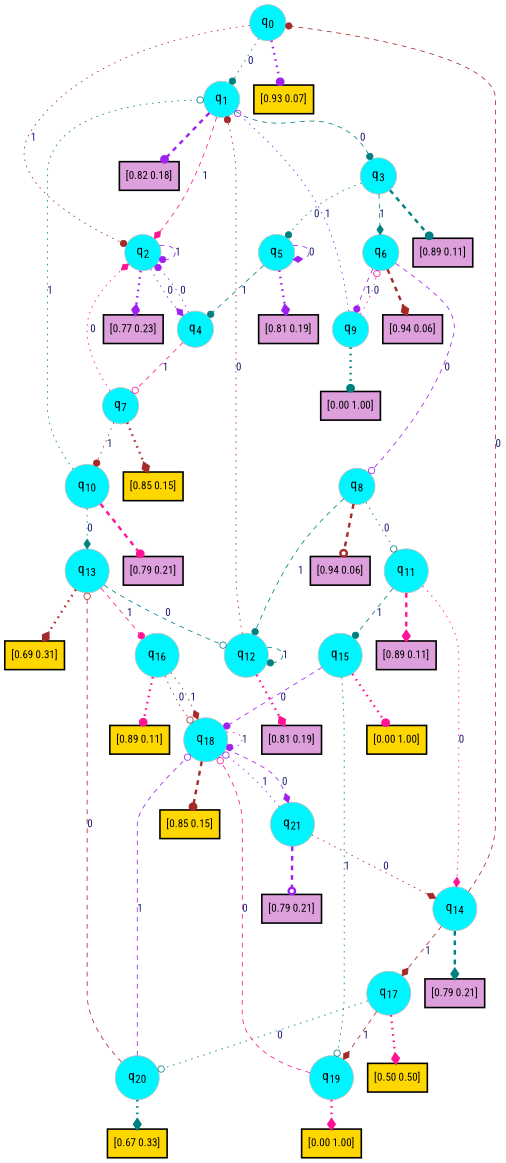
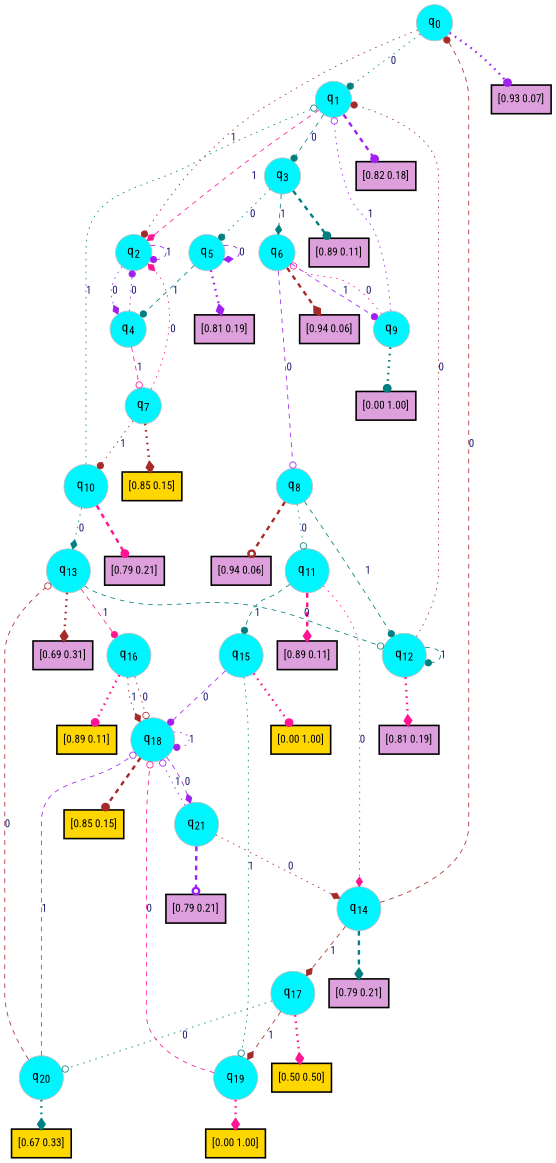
(284, 99) -> (521, 99)
(133, 329) -> none
(35, 655) -> (63, 655)
